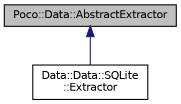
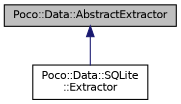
(90, 82) -> (90, 82)
